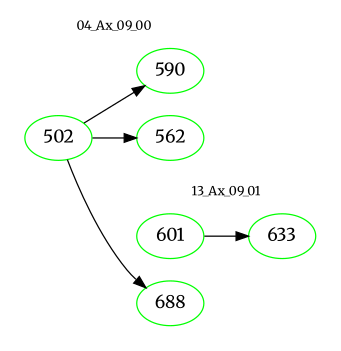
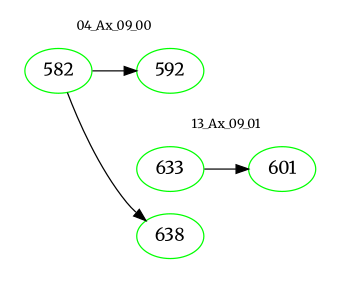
(170, 71) -> none
(58, 138) -> (58, 71)
(170, 138) -> (170, 71)
(220, 236) -> (220, 169)
(170, 303) -> (170, 236)
